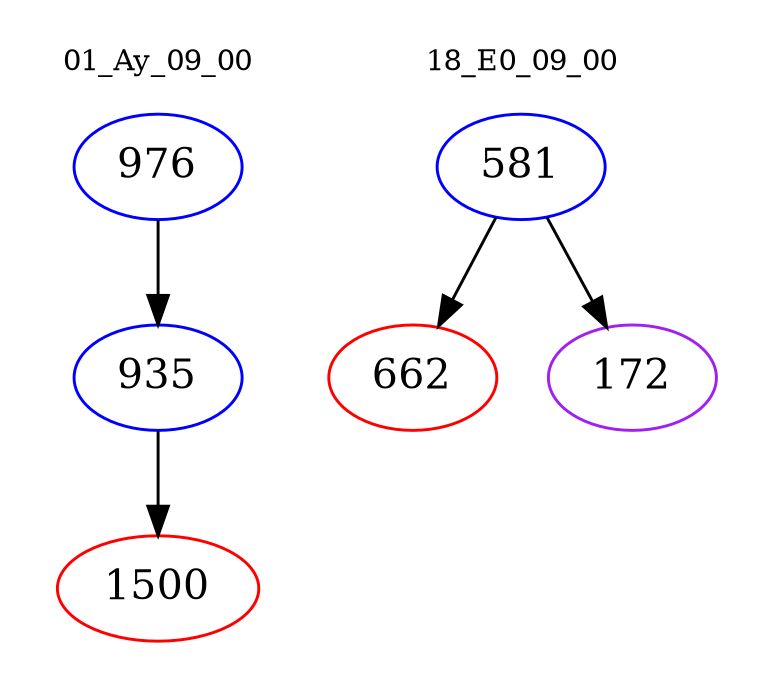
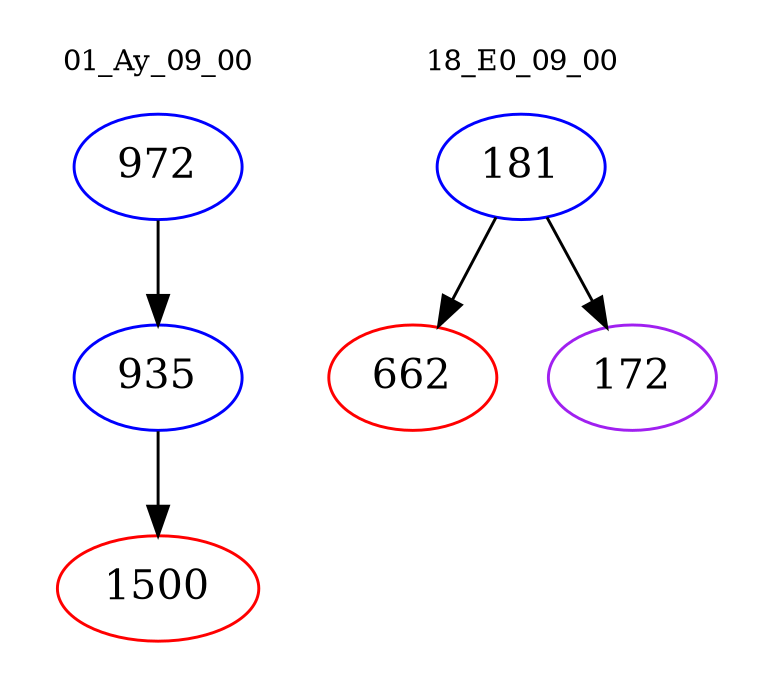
(158, 167) -> (158, 167)
(521, 167) -> (521, 167)
